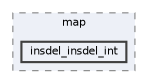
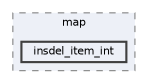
(74, 52) -> (74, 52)
